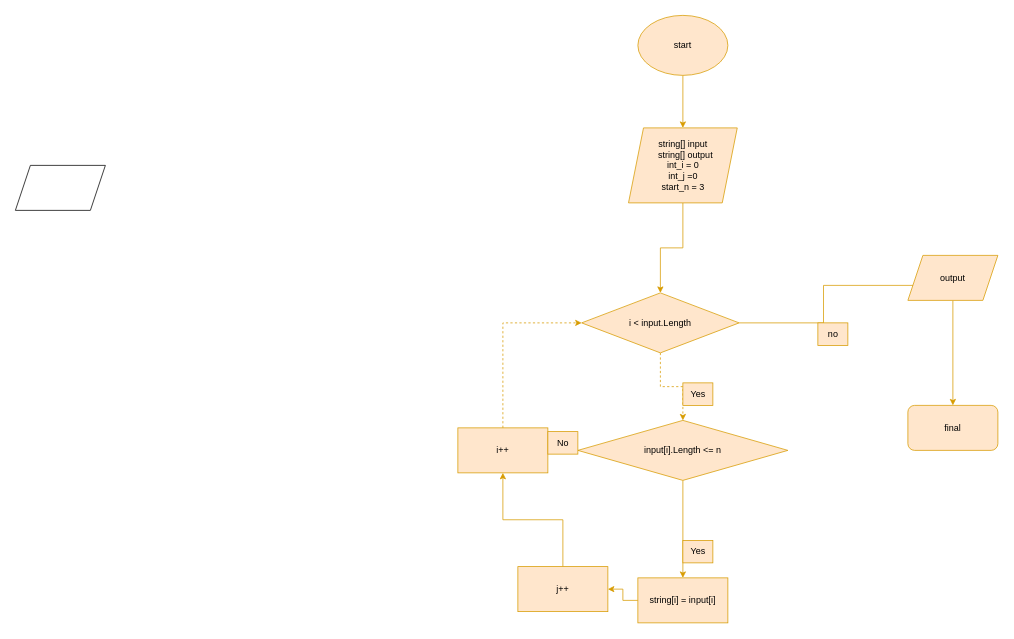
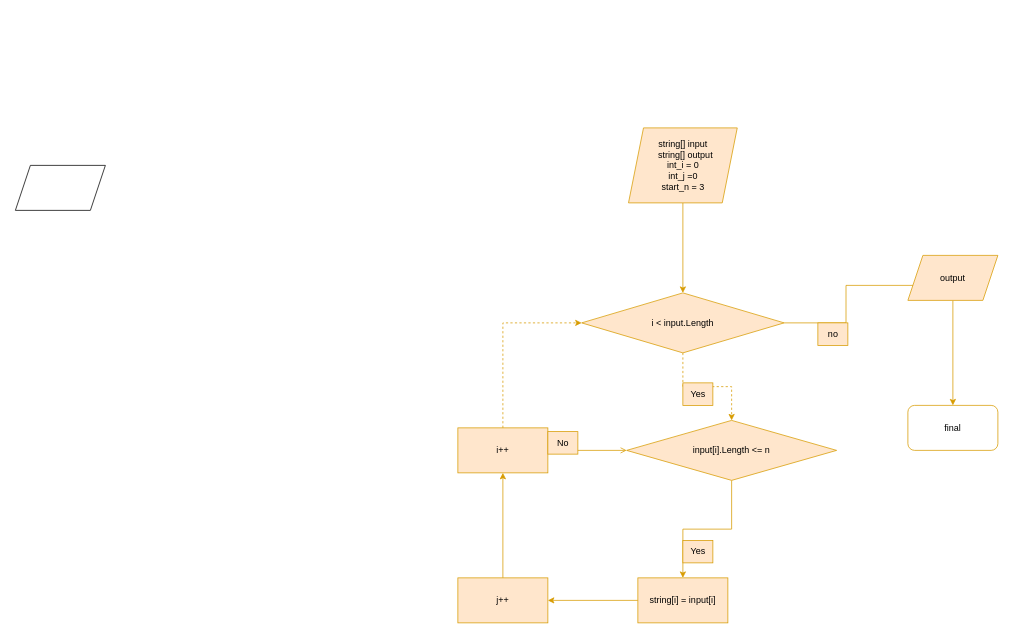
(683, 45) -> none
(683, 121) -> none
(660, 323) -> (683, 323)
(953, 428) -> (953, 428)
(683, 450) -> (732, 450)
(563, 589) -> (503, 600)
